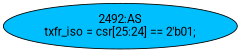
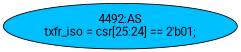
(120, 26) -> (120, 26)
